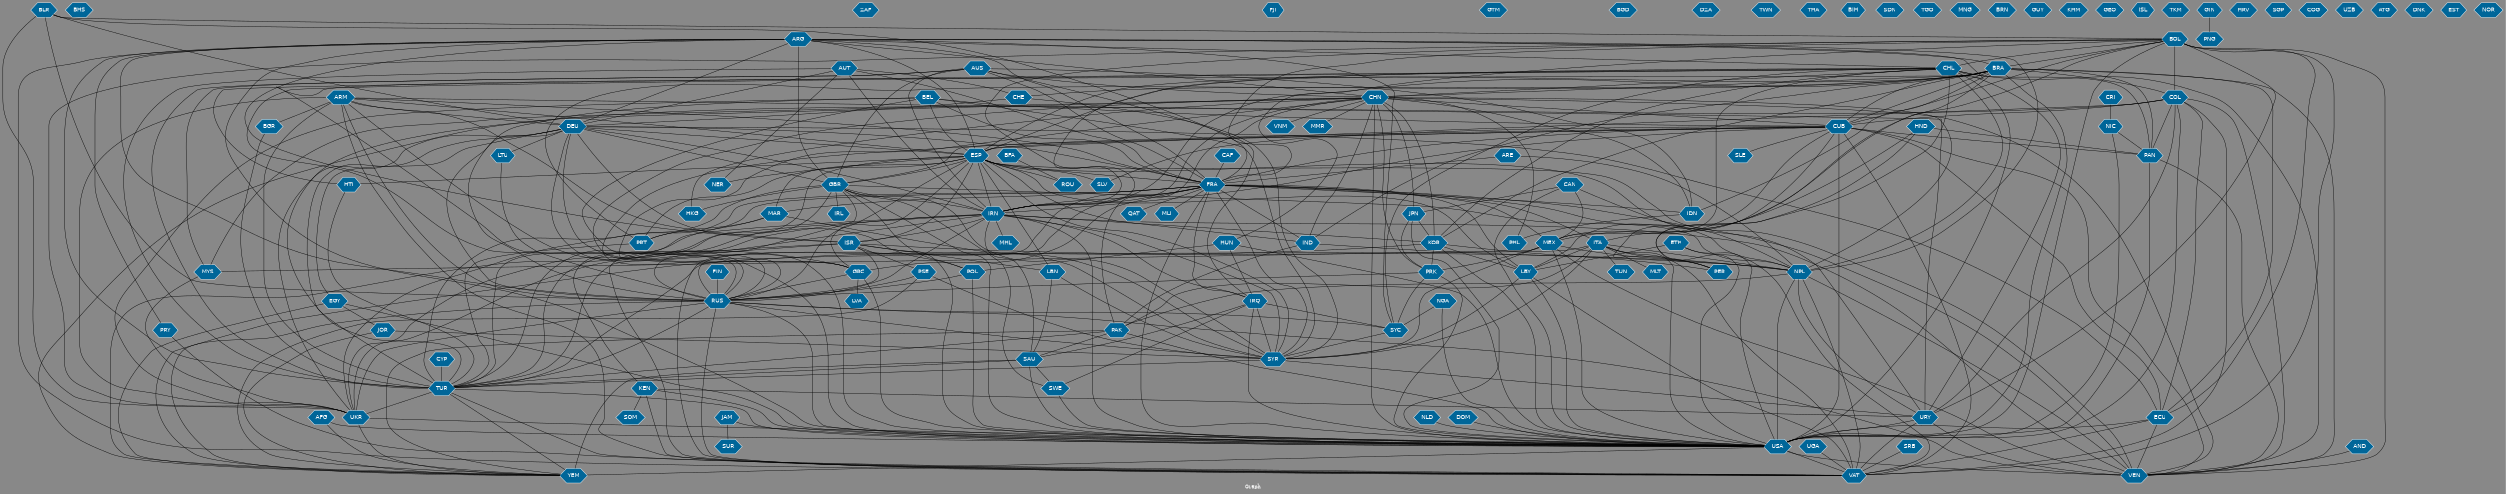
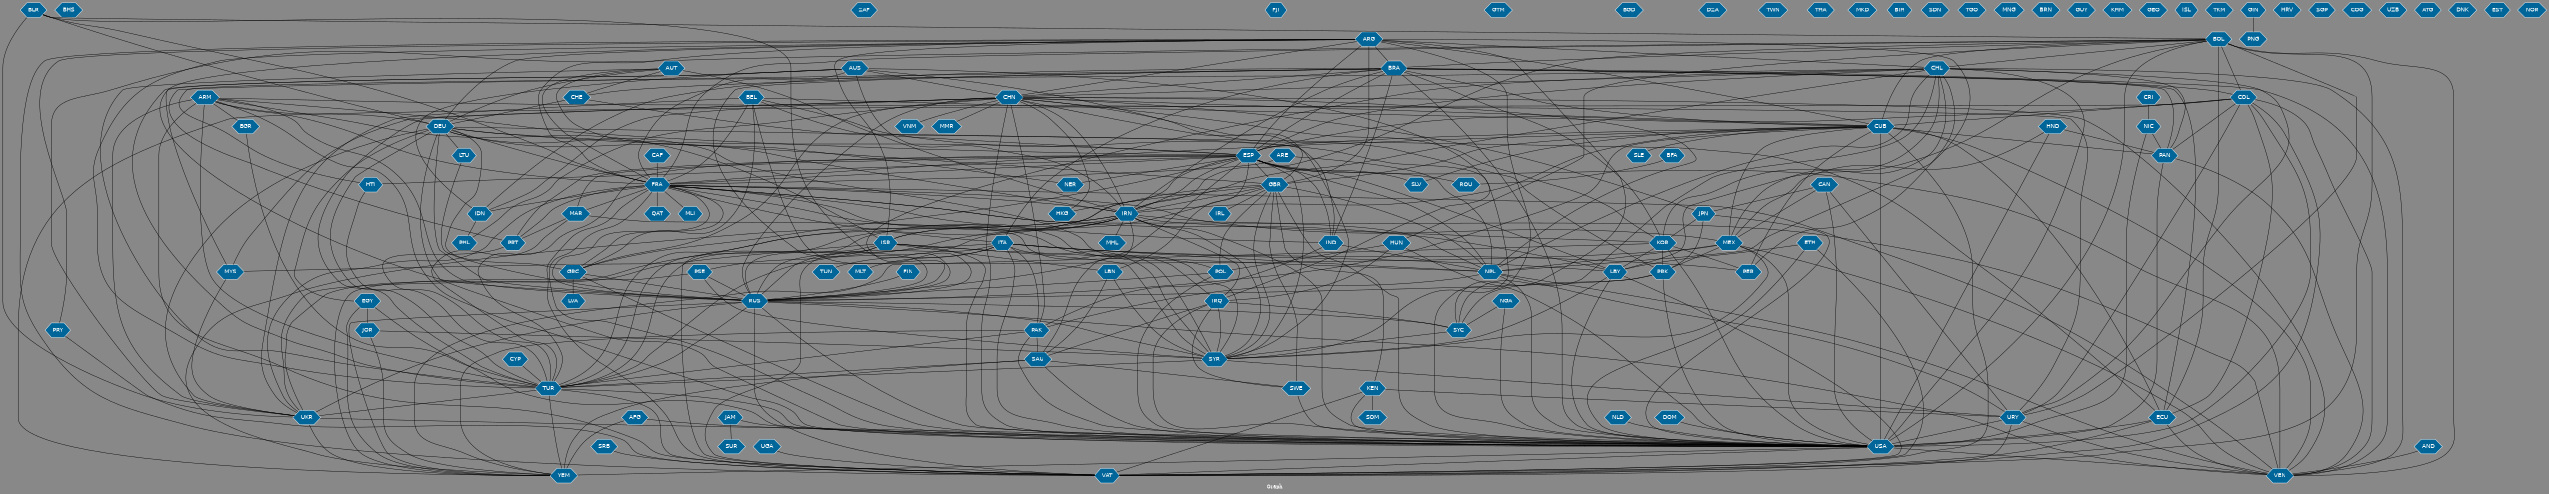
none -> (1862, 10)
(1836, 357) -> none
